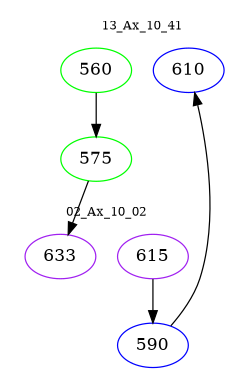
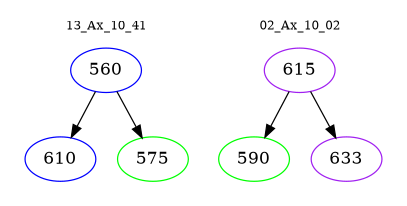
(96, 70) -> (106, 70)
(78, 209) -> (320, 109)
(209, 220) -> (86, 109)
(153, 345) -> (254, 159)
